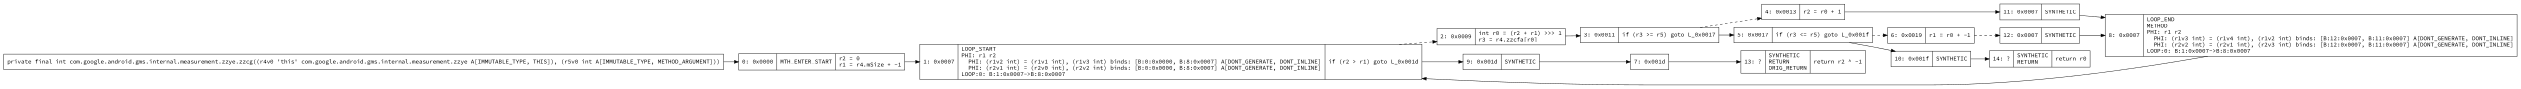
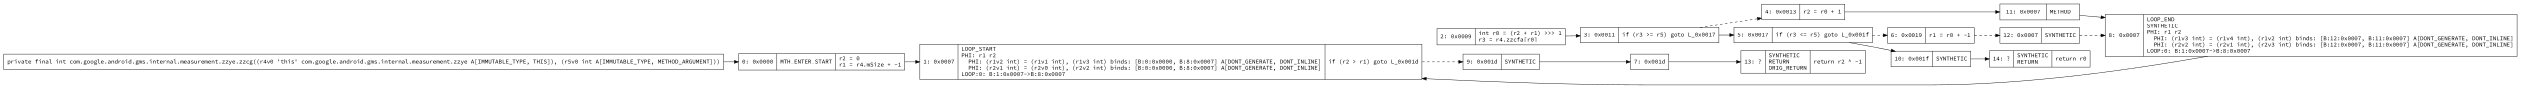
(2061, 12) -> (2060, 12)
(2157, 26) -> (2162, 26)
(2090, 35) -> (2090, 35)
(1416, 43) -> none
(1440, 62) -> (1440, 62)
